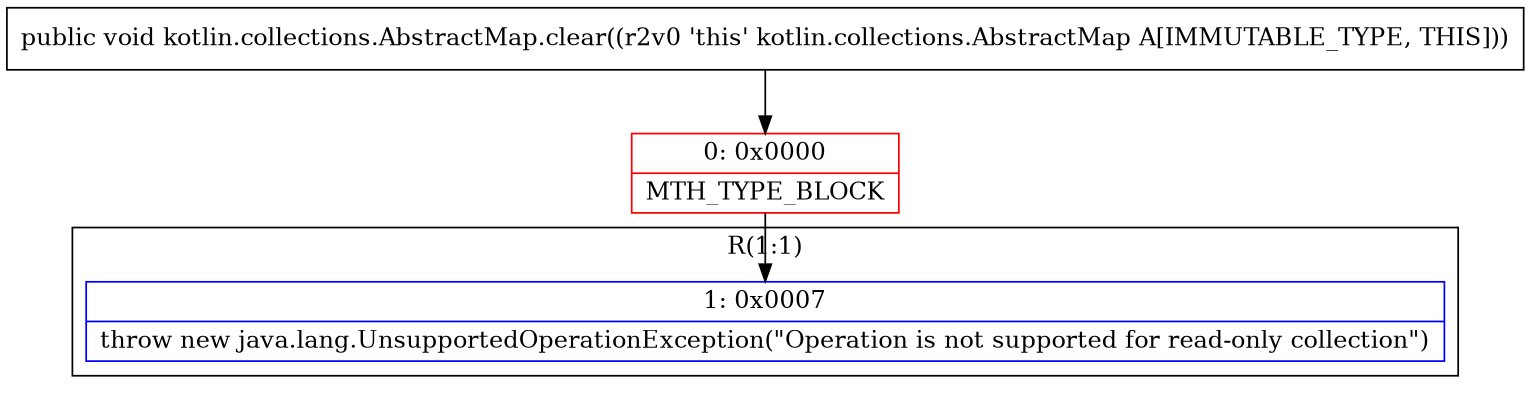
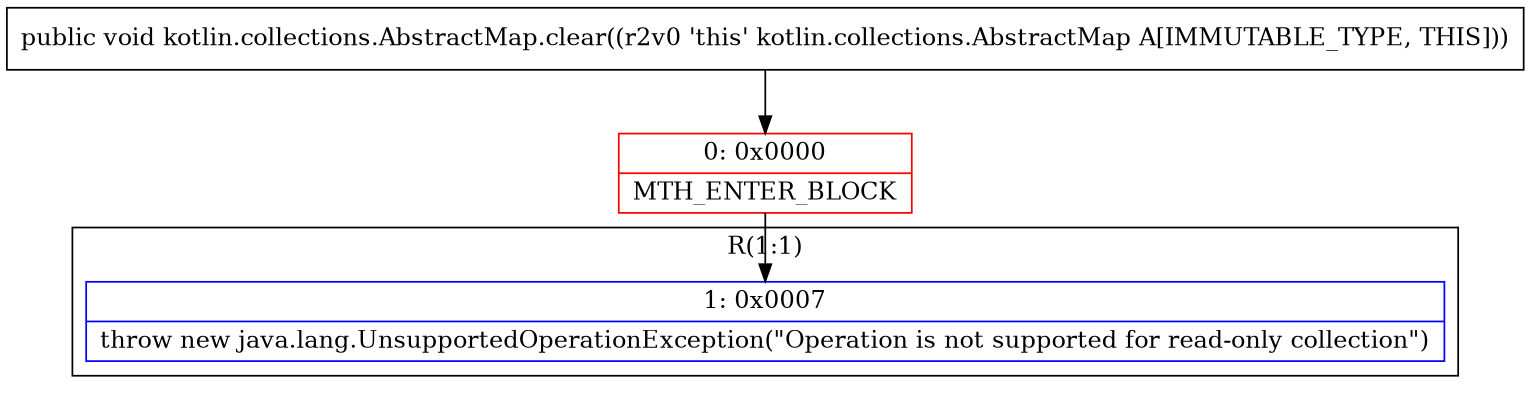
(765, 192) -> (765, 192)
